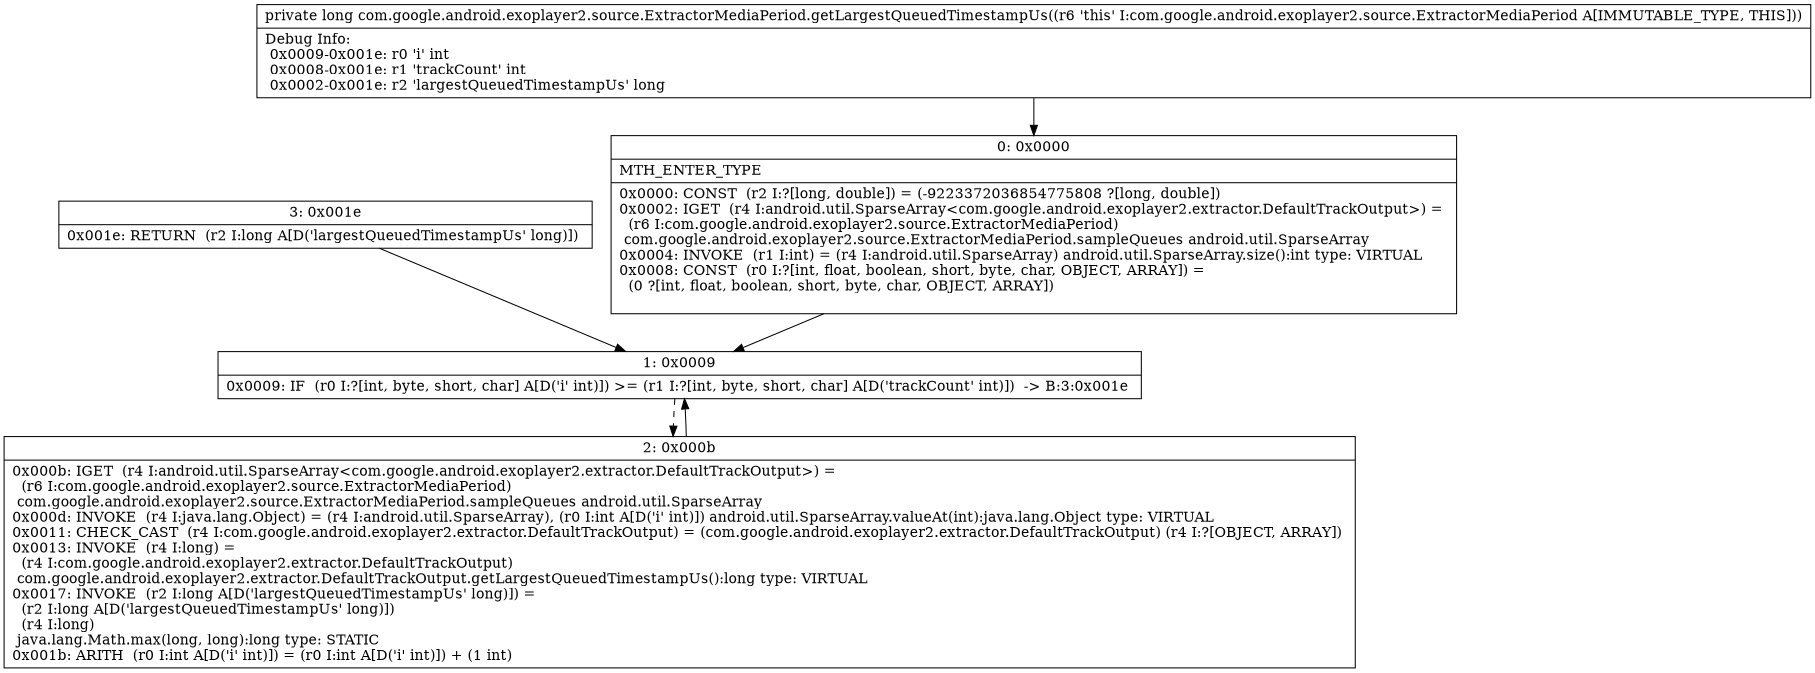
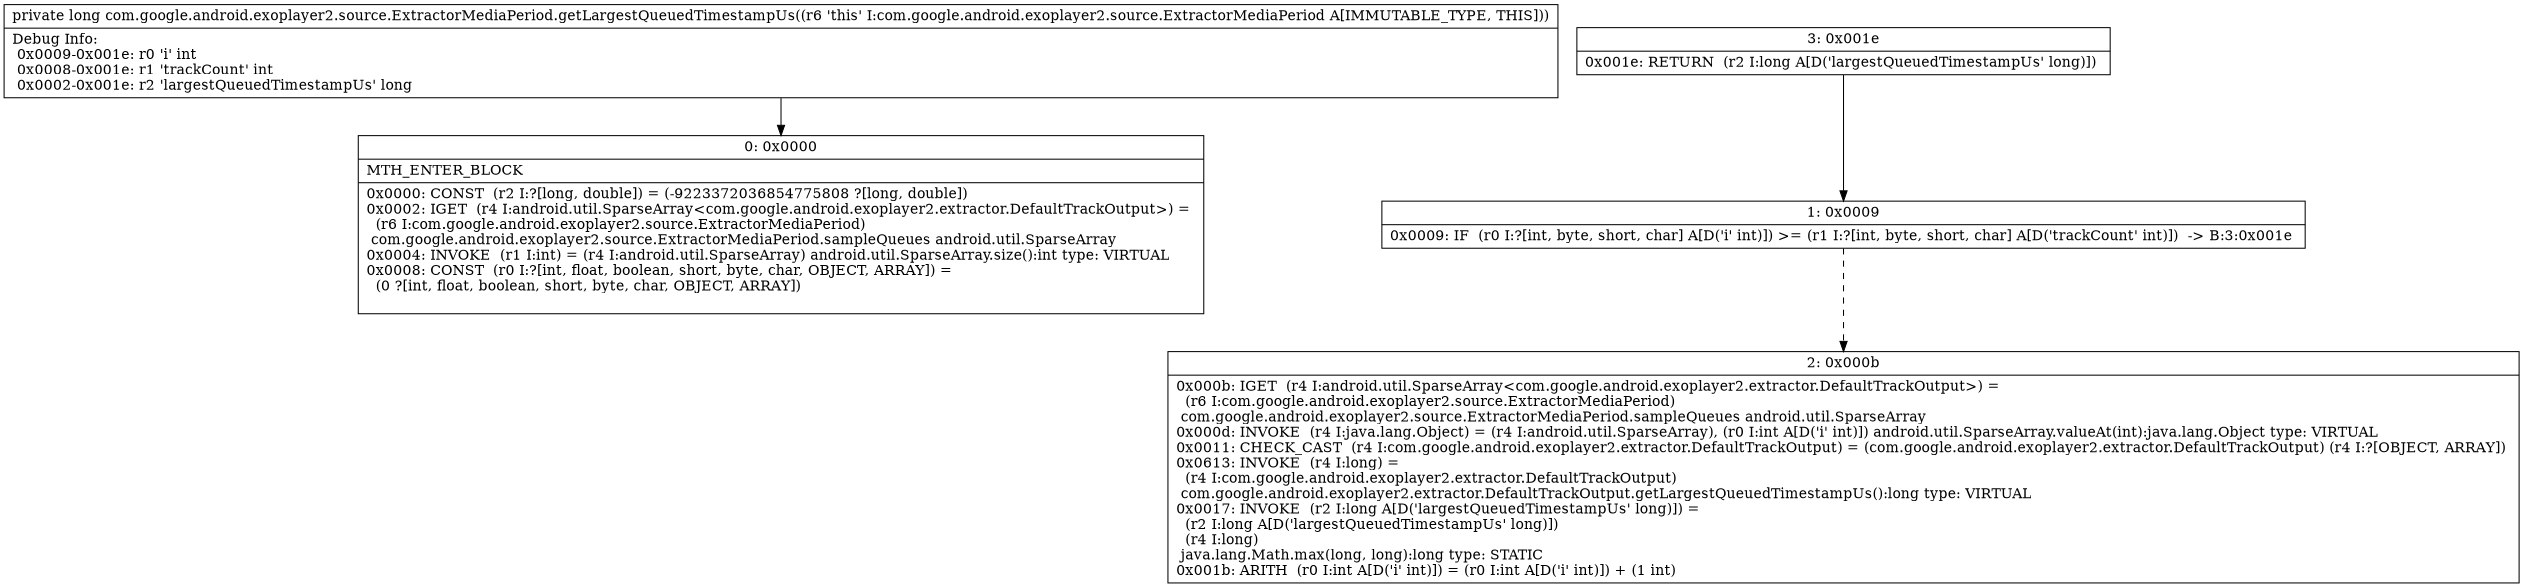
(691, 170) -> (445, 170)
(783, 331) -> none
(686, 423) -> none
(126, 548) -> (1290, 463)
